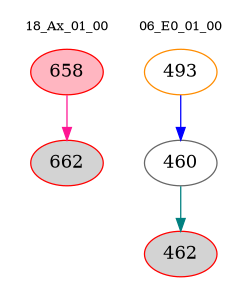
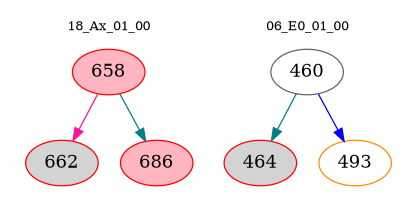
(181, 111) -> (328, 112)
none -> (157, 163)
(181, 254) -> (260, 163)
